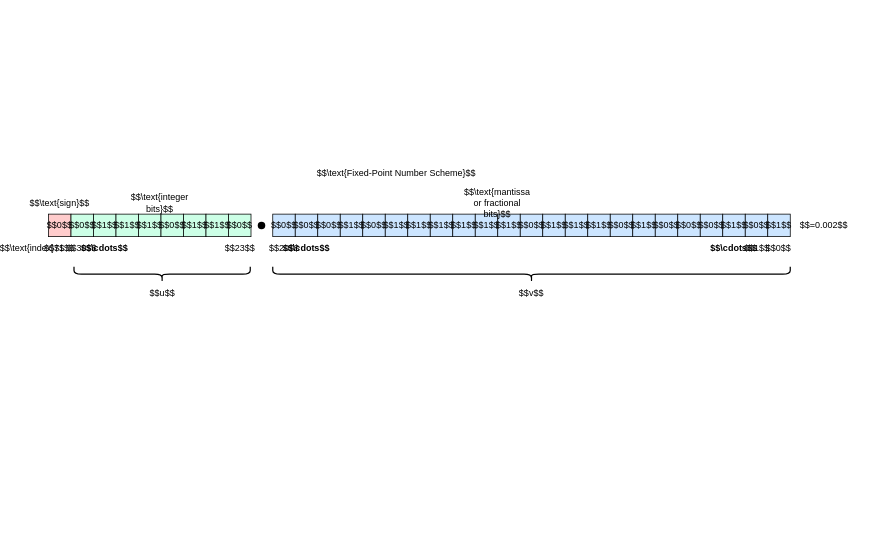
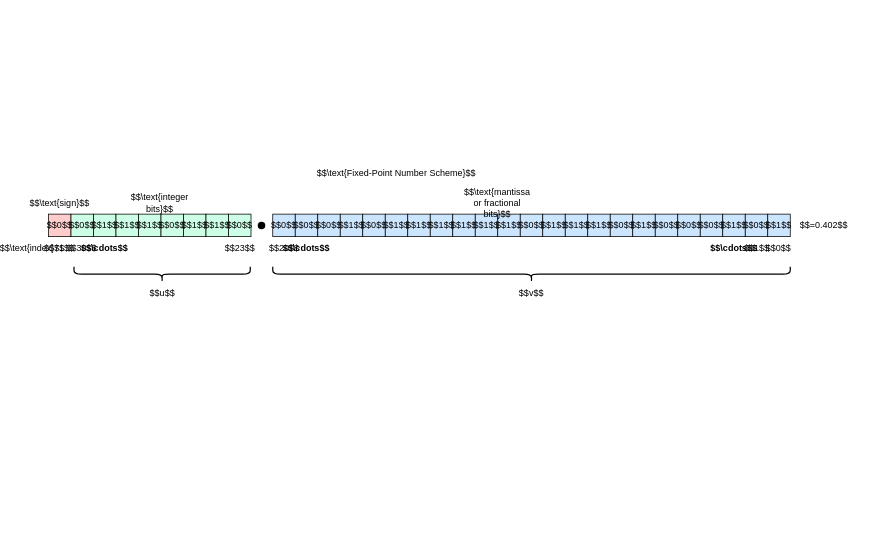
(824, 225) -> (824, 225)
